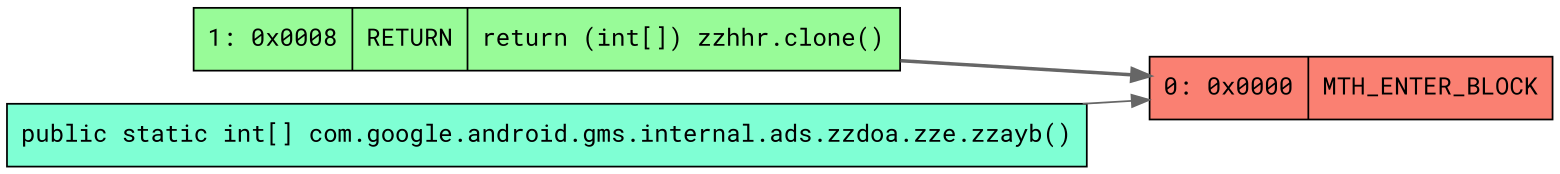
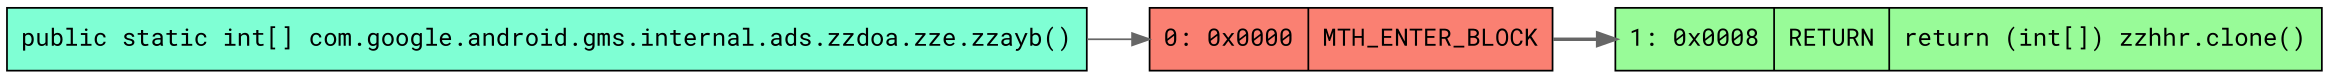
(1016, 68) -> (1575, 39)
